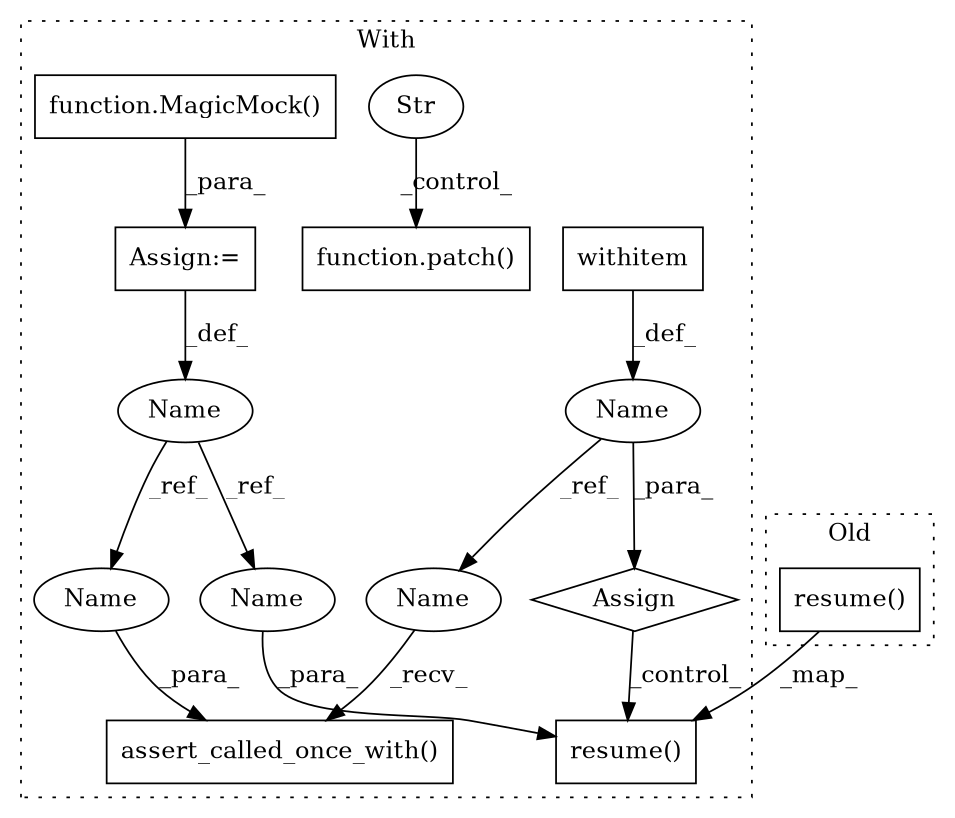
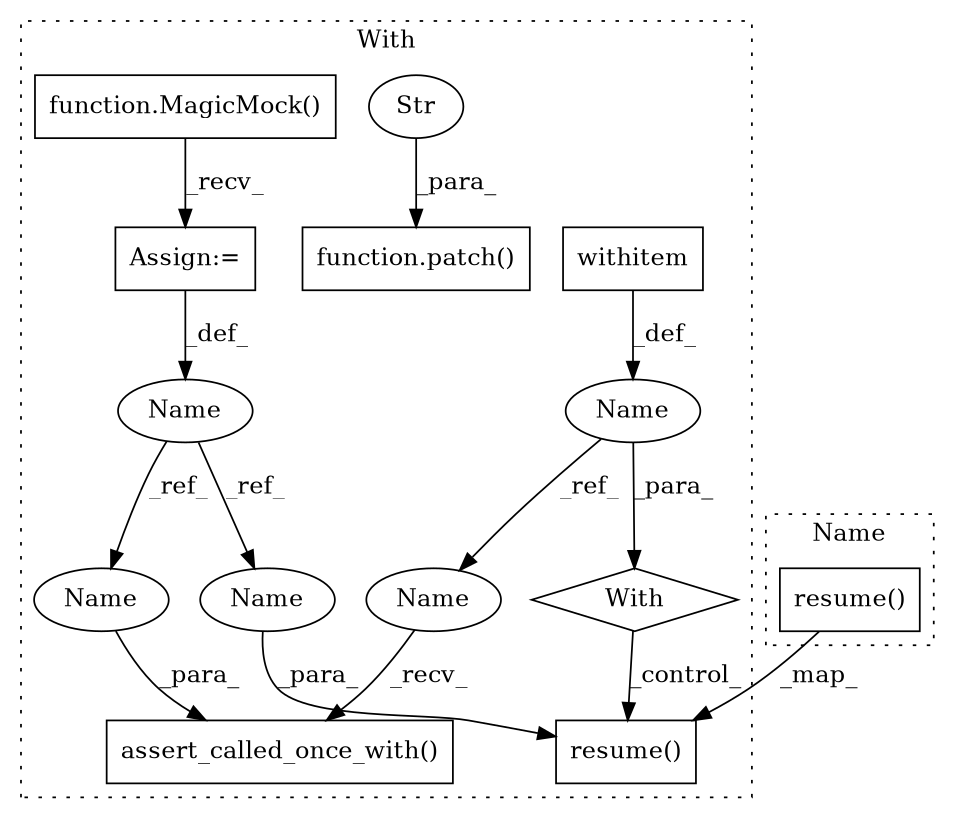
(226, 183) -> (226, 183)
(456, 183) -> (456, 183)
(850, 534) -> (850, 534)
(635, 600) -> (635, 600)
